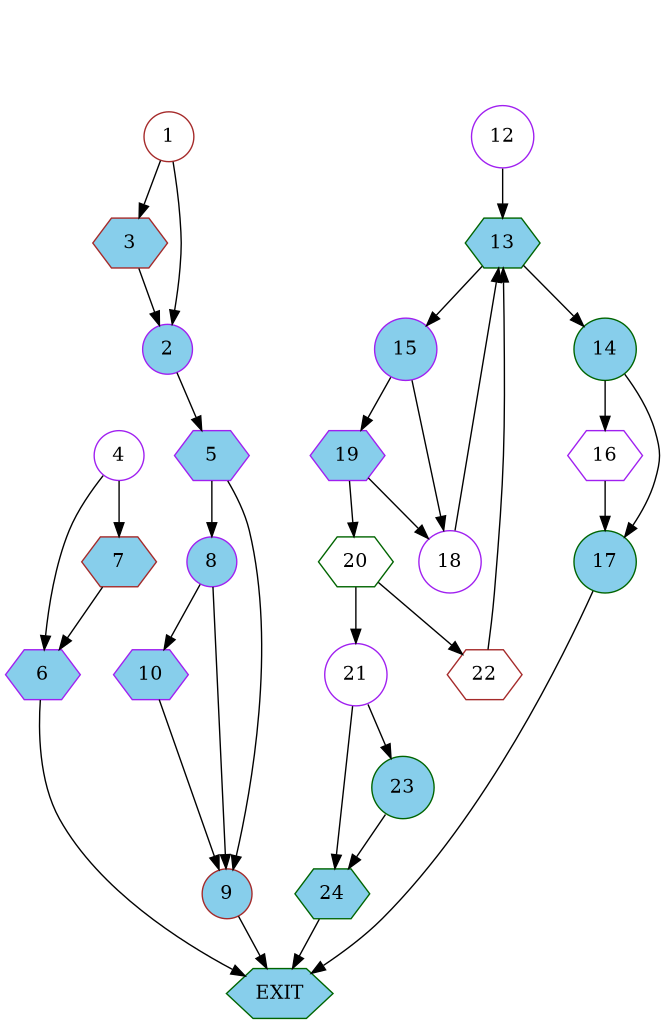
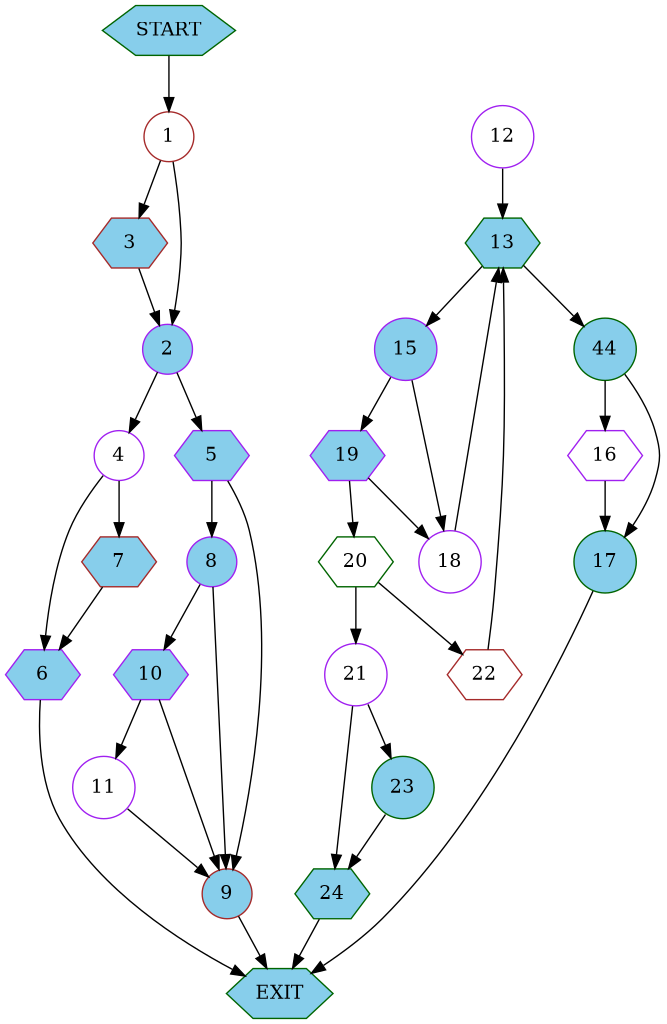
none -> (169, 30)
(605, 349) -> (605, 349)
none -> (146, 396)
none -> (104, 788)
